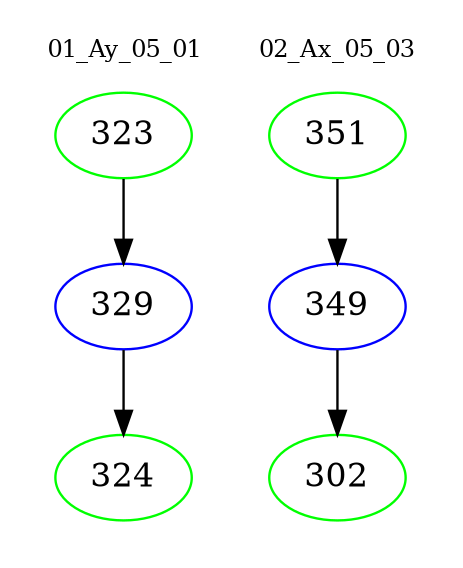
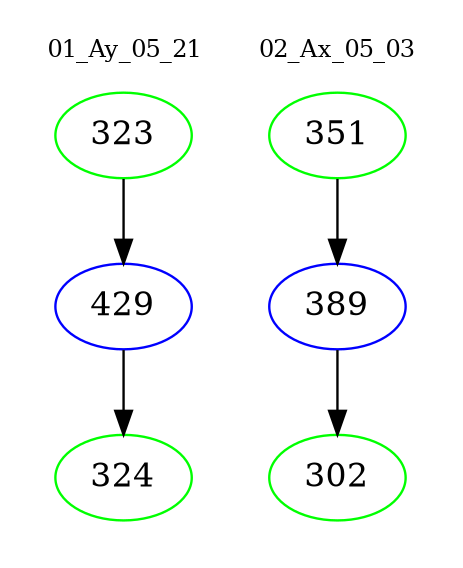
(125, 51) -> (125, 51)
(124, 307) -> (124, 307)
(337, 307) -> (337, 307)
